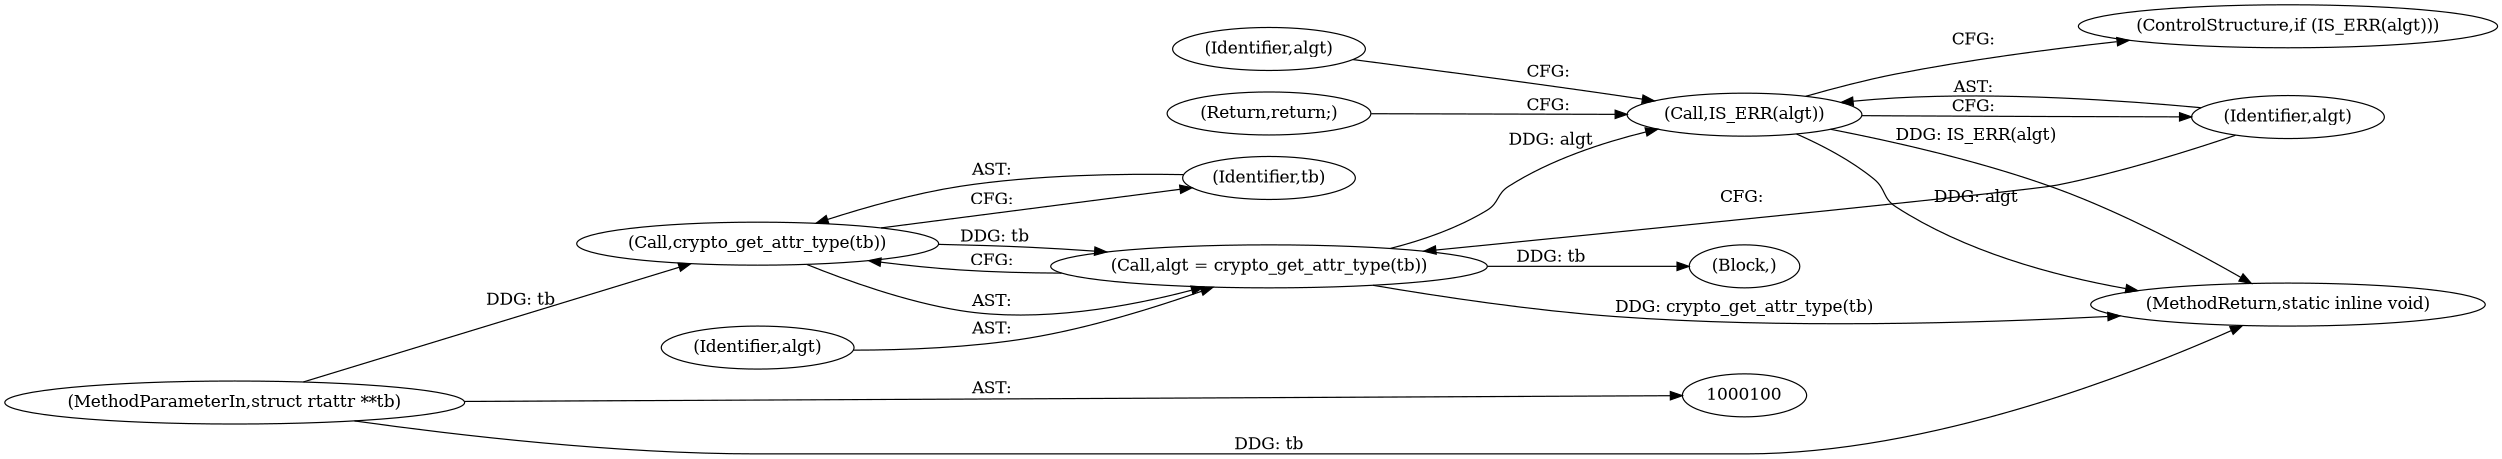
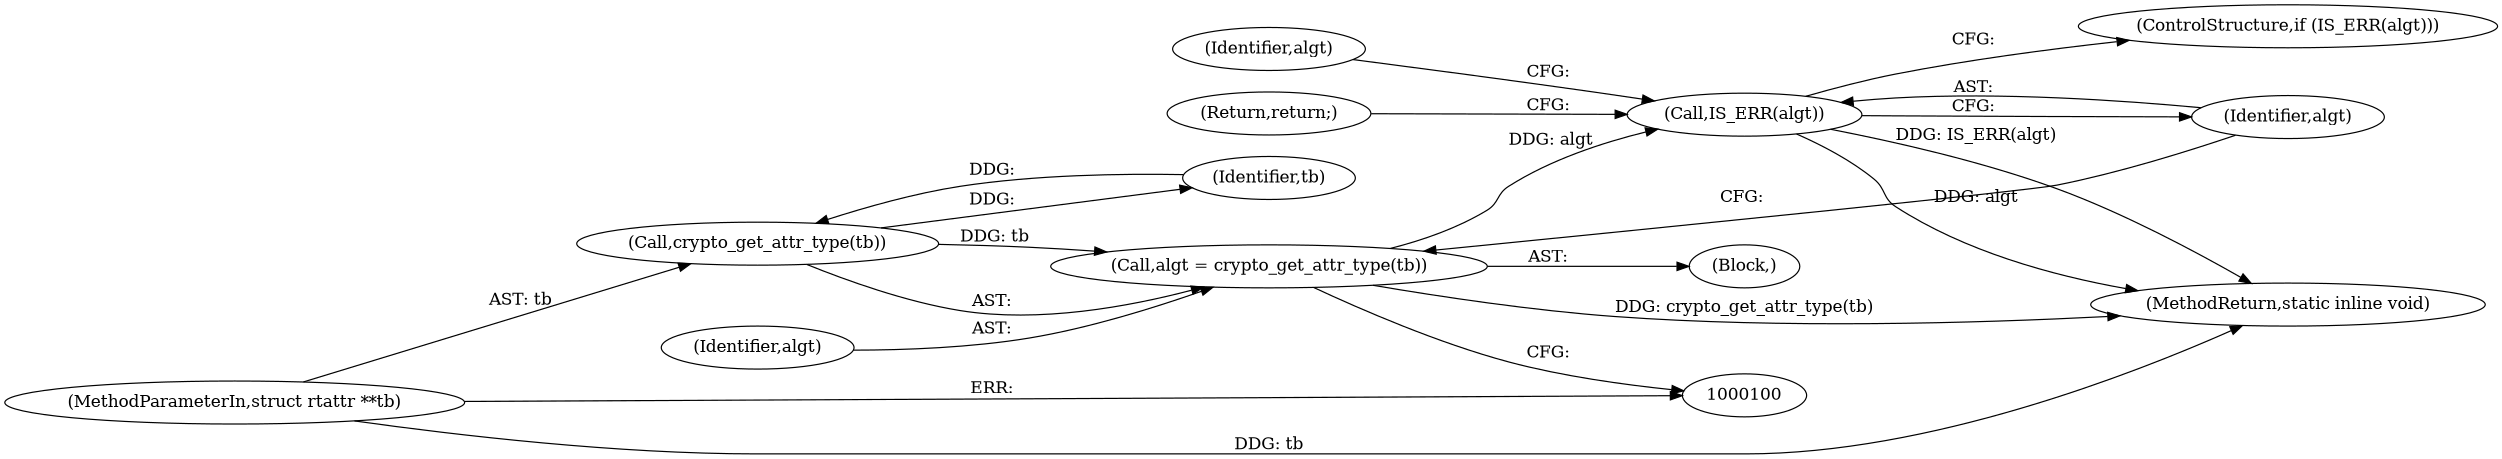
(995, 170) -> (995, 170)
(995, 200) -> (995, 200)
(1551, 257) -> (1551, 257)
(971, 271) -> (1488, 356)
(521, 300) -> (521, 300)
(995, 389) -> (995, 389)
